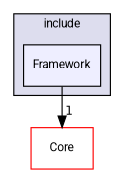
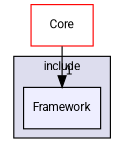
(62, 103) -> (62, 63)
